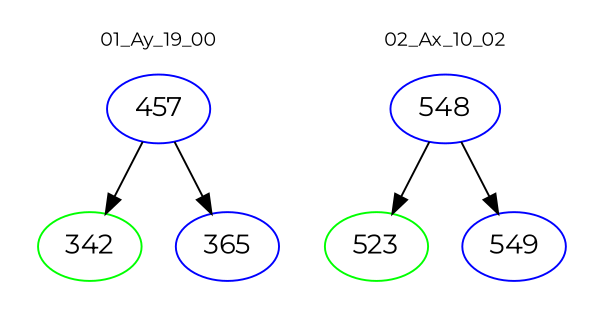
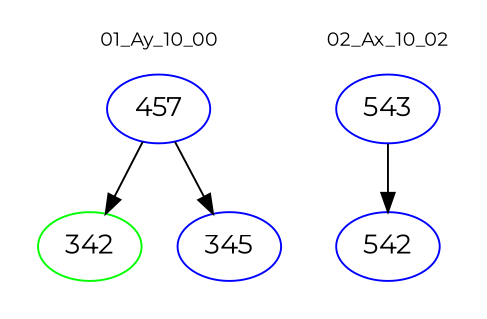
(159, 41) -> (160, 41)
(445, 109) -> (388, 109)
(227, 247) -> (229, 247)
(376, 247) -> none
(514, 247) -> (388, 247)
